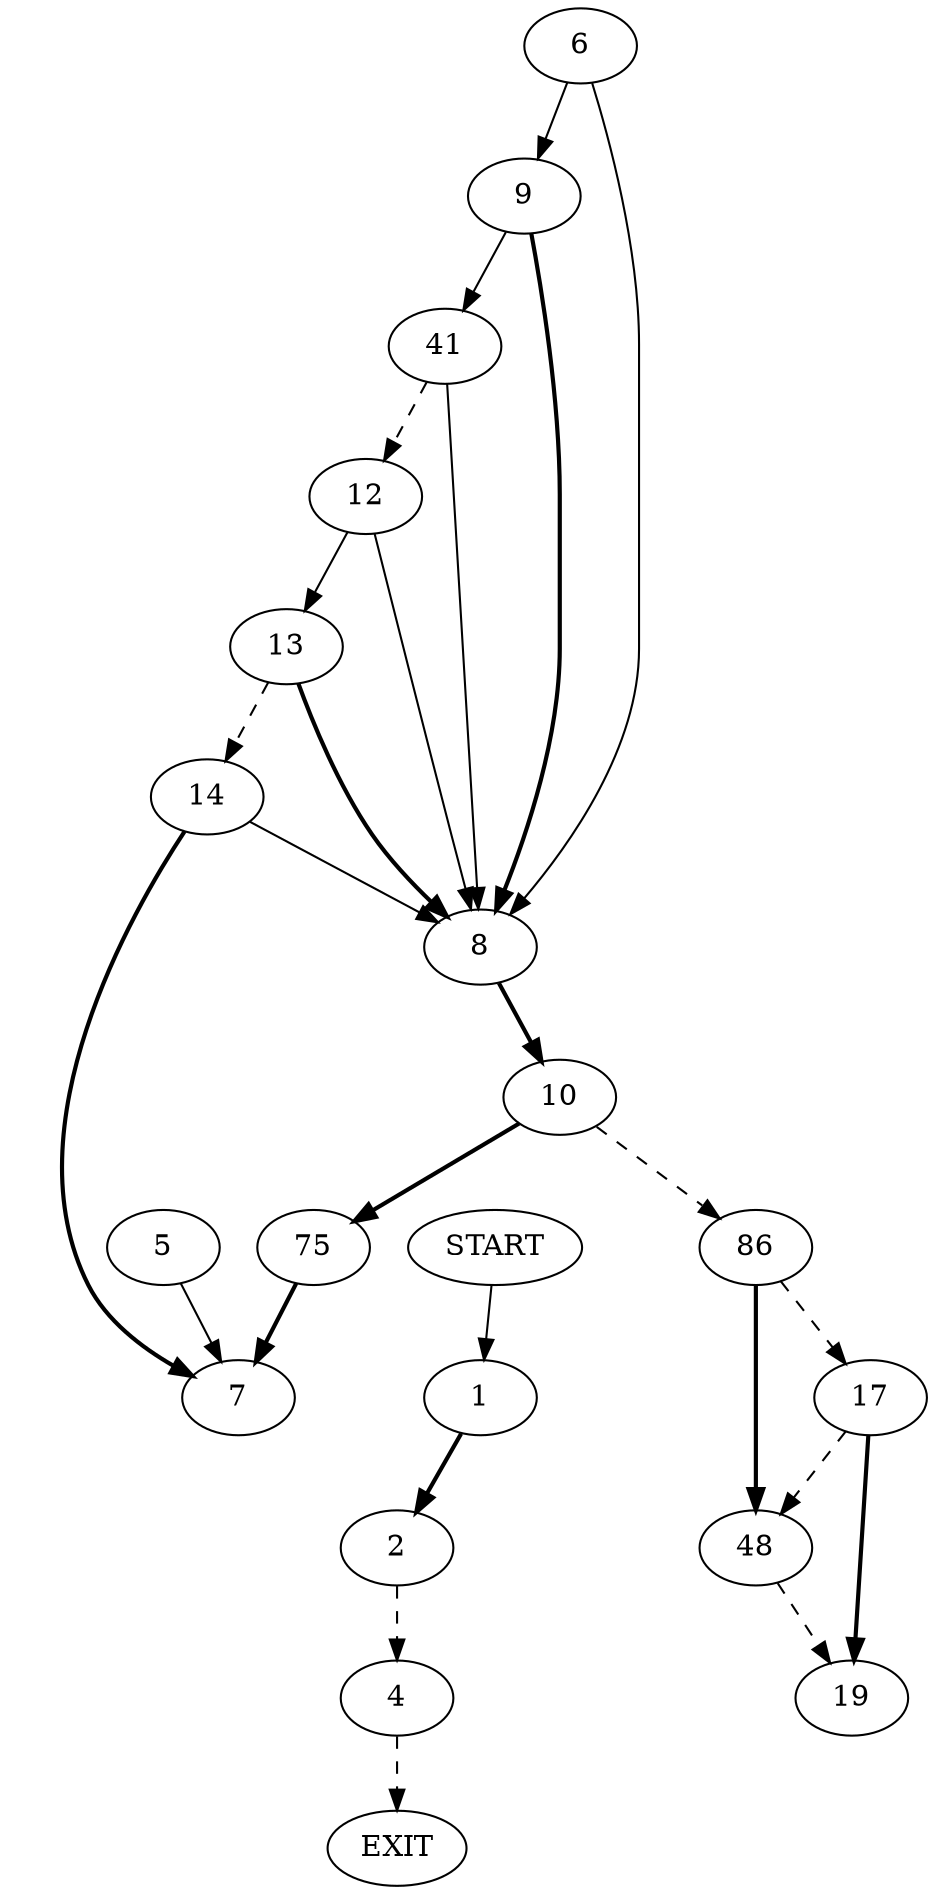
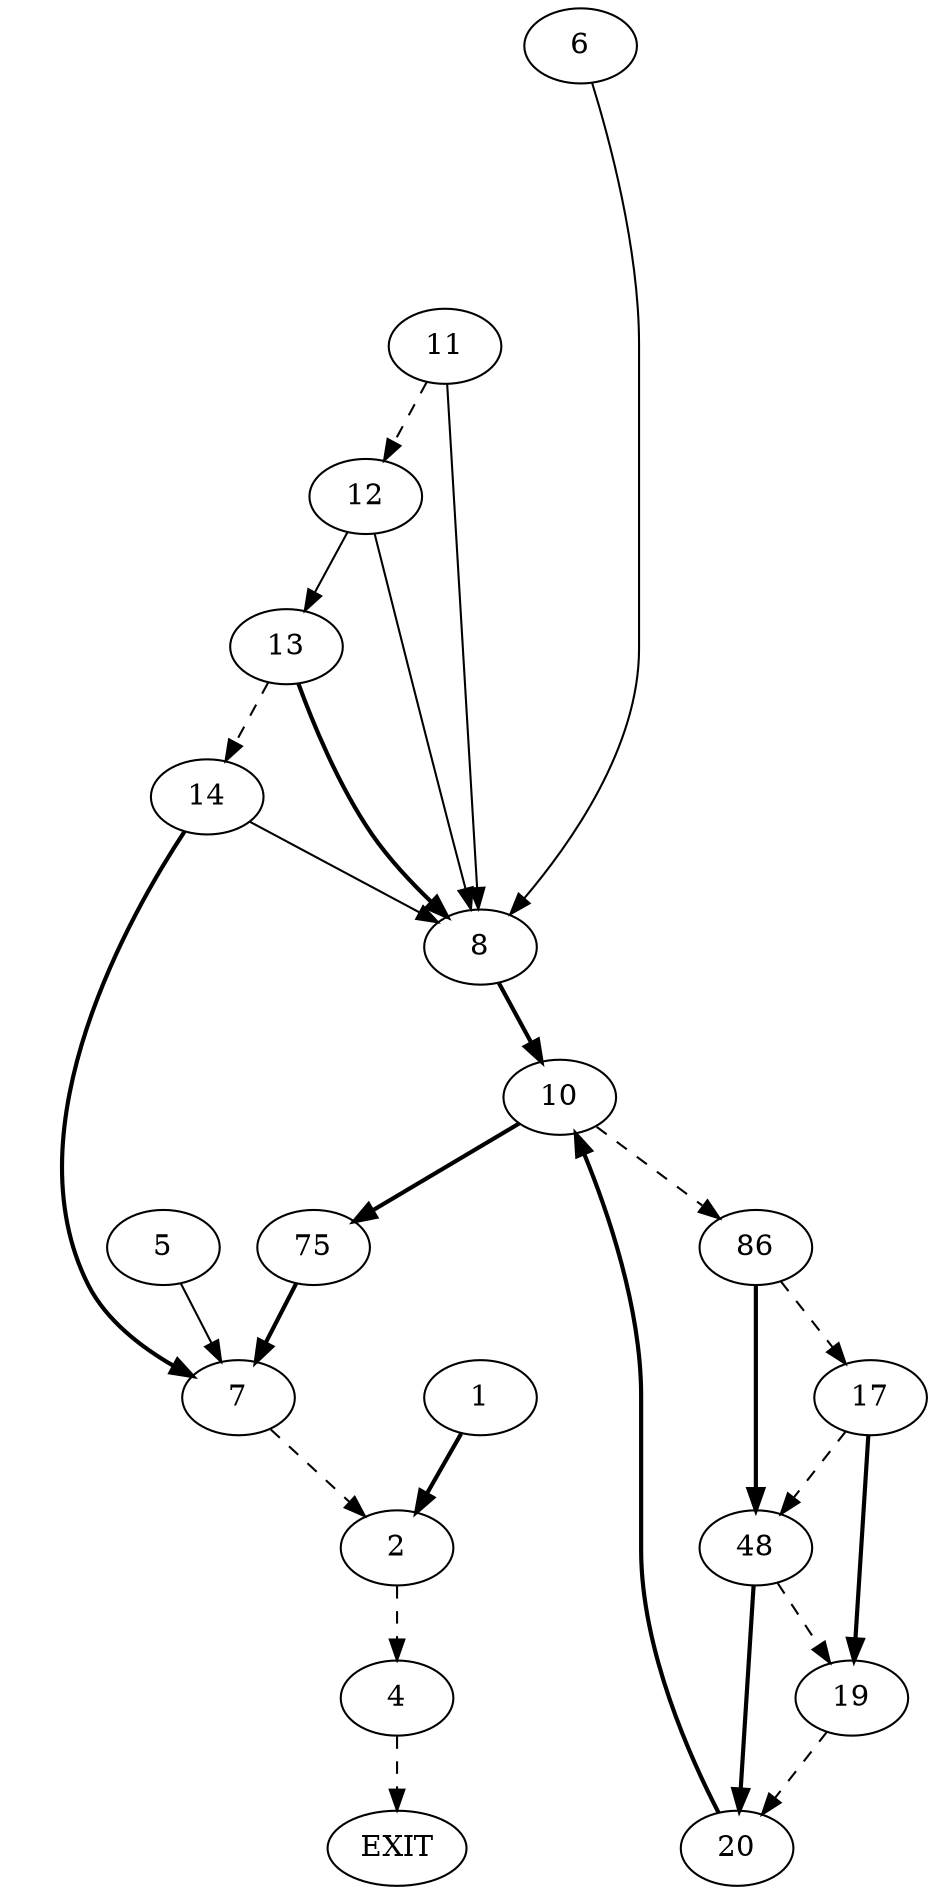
(524, 196) -> none
(445, 346) -> (445, 346)
(495, 1247) -> none
none -> (310, 1466)
none -> (737, 1848)
